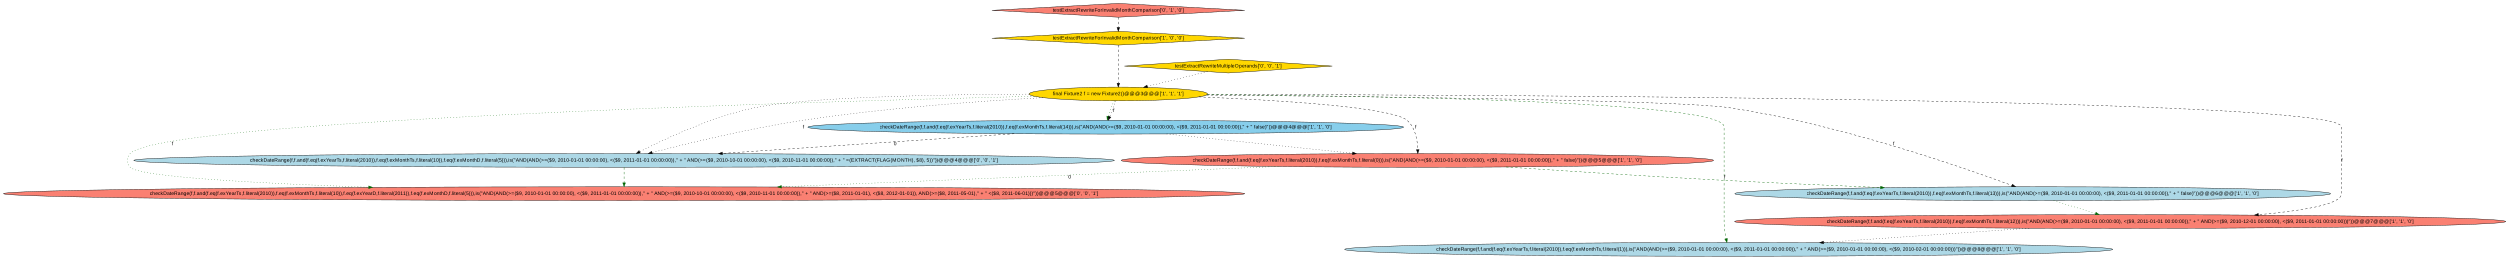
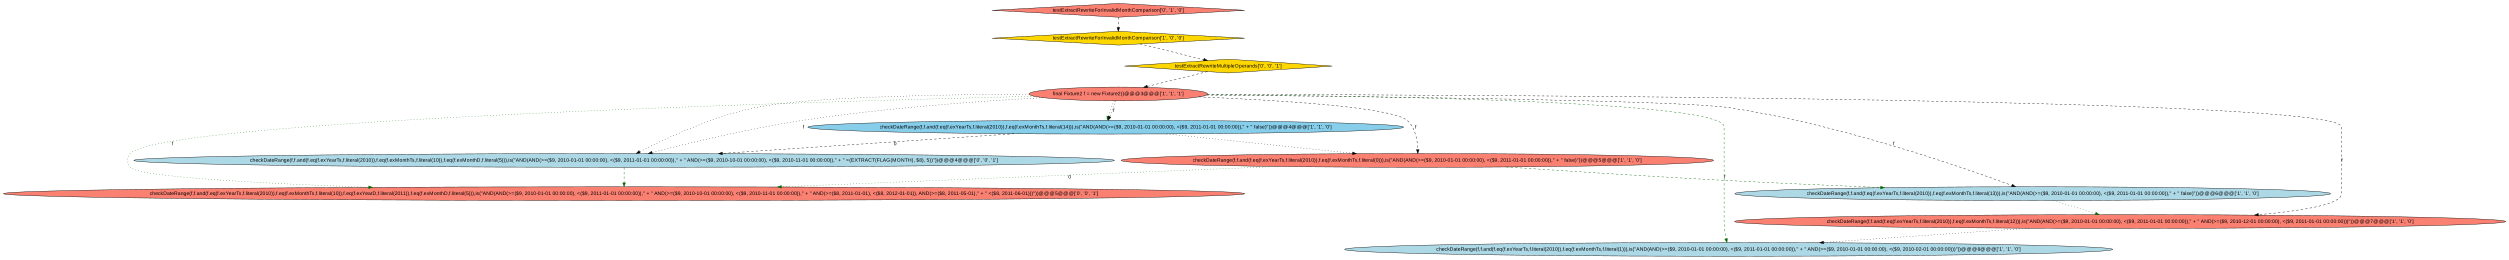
(1118, 64) -> (1172, 52)
(1177, 79) -> (1177, 79)
(1118, 94) -> (1118, 94)
